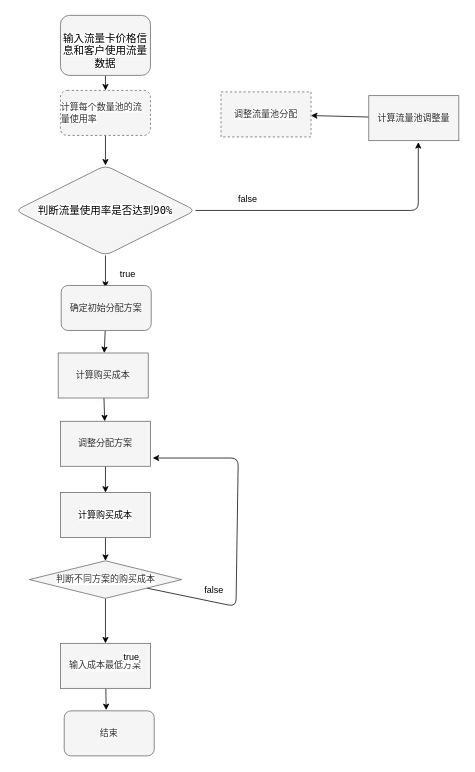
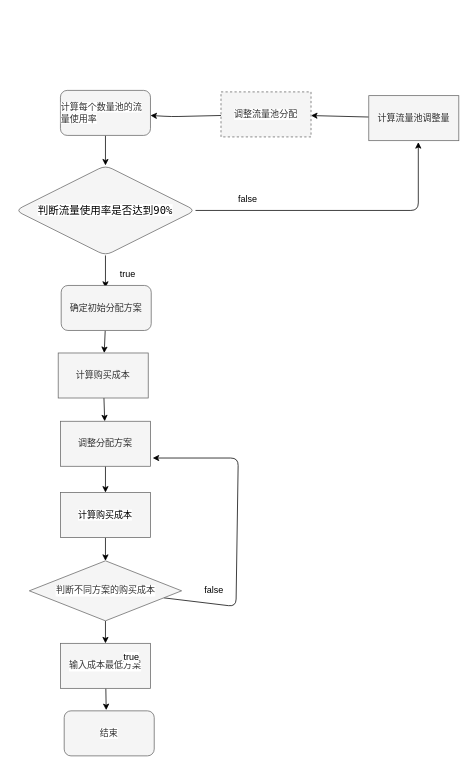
(105, 45) -> none
(105, 80) -> none
(105, 113) -> (105, 113)
none -> (176, 116)
(105, 579) -> (105, 591)
